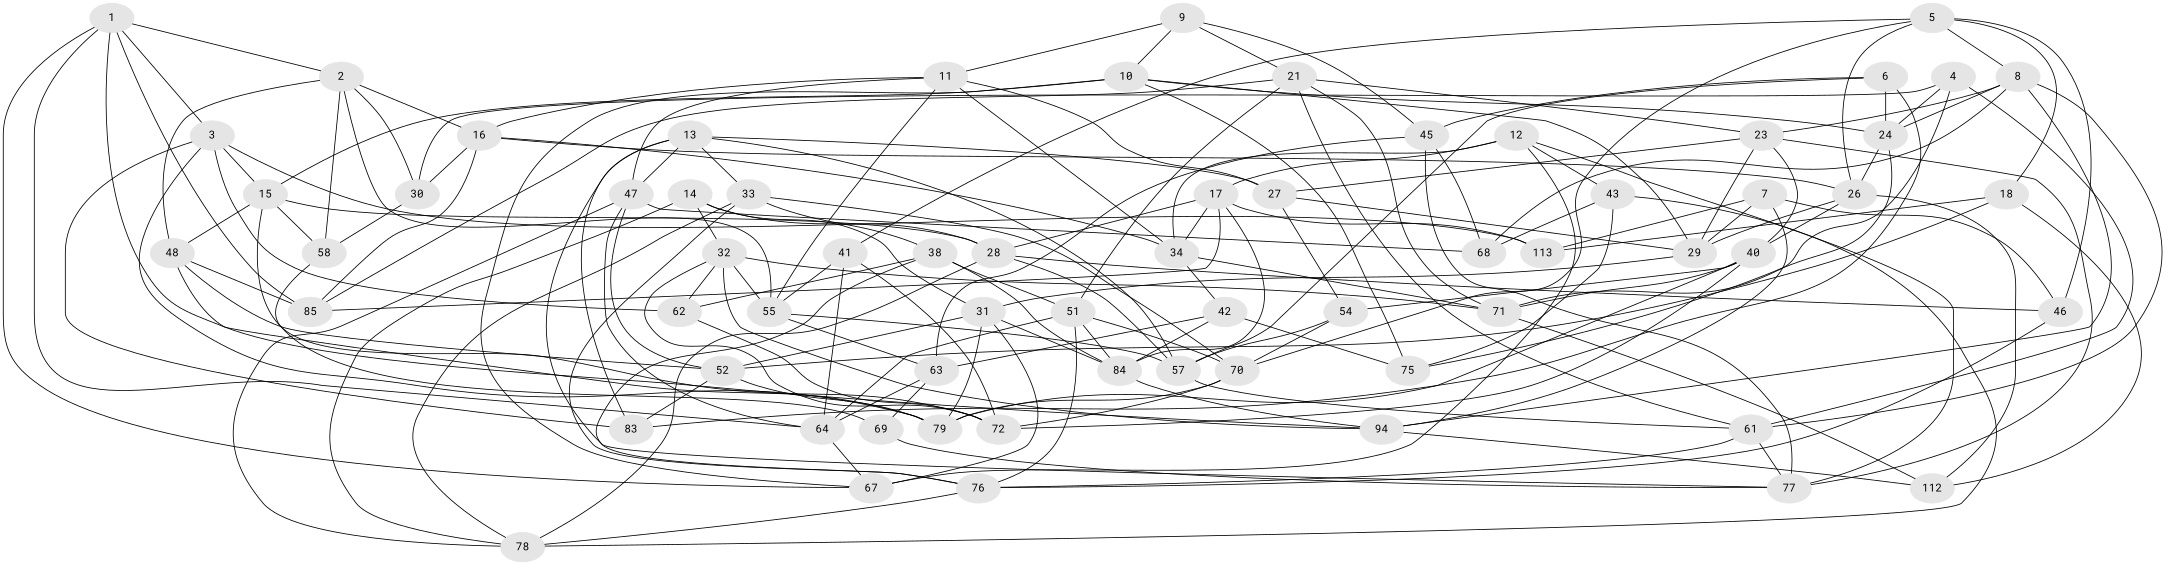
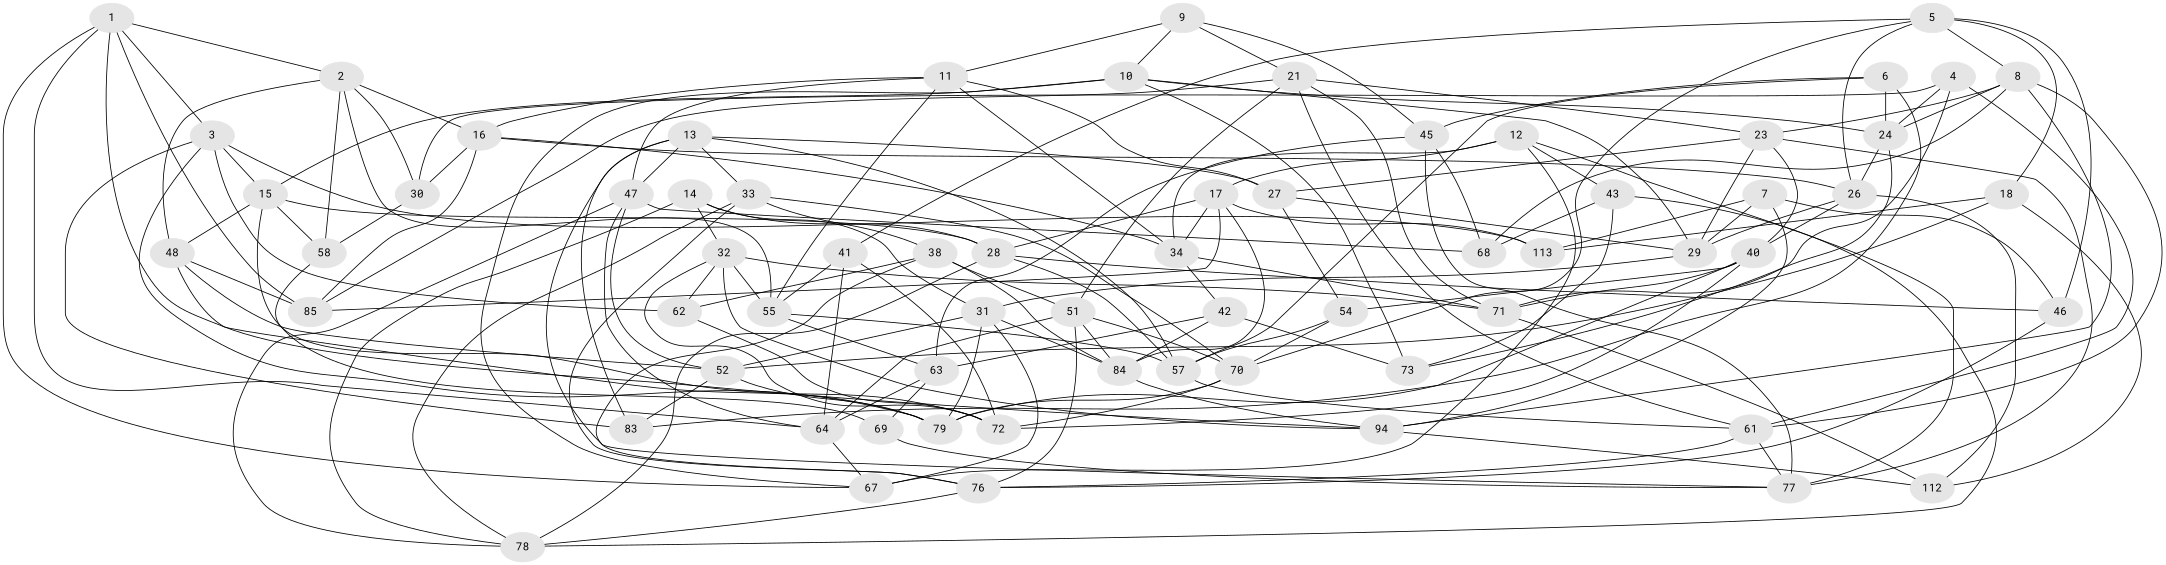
(1408, 371) -> (1408, 371)
